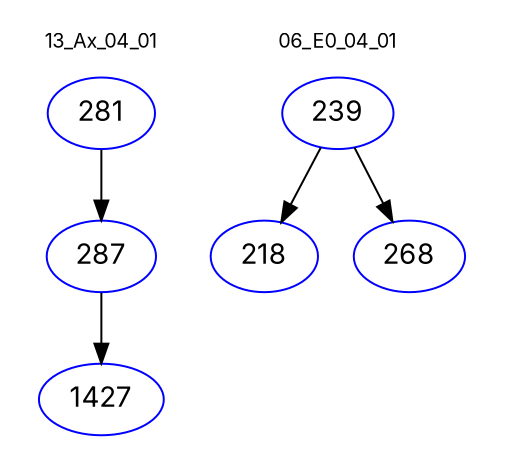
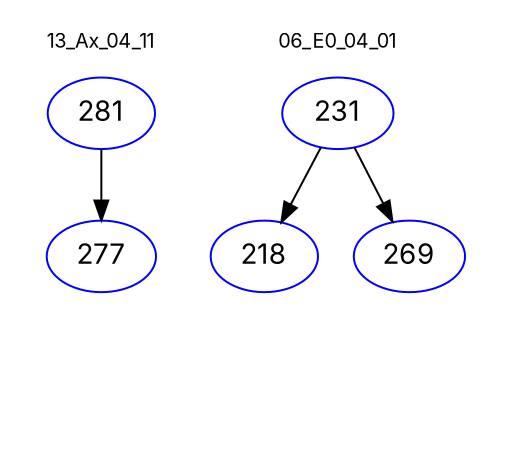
(101, 43) -> (101, 43)
(338, 113) -> (338, 113)
(101, 256) -> (101, 256)
(409, 256) -> (409, 256)
(101, 399) -> none
